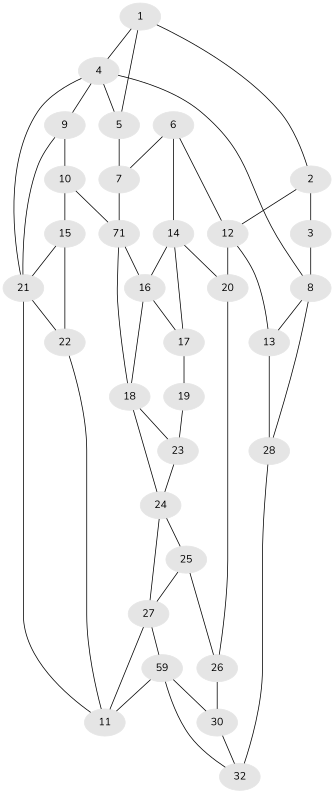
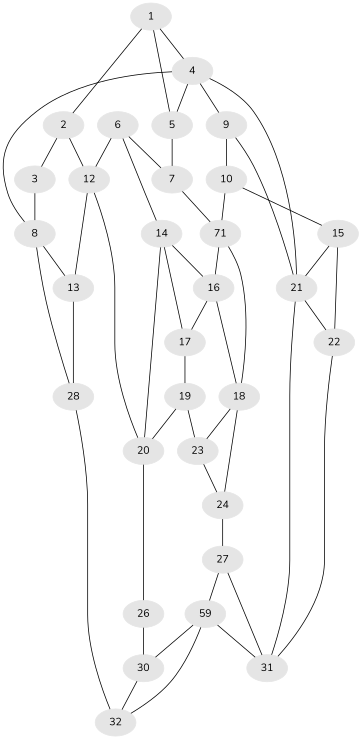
none -> (164, 424)
(186, 560) -> none
(105, 722) -> (267, 668)
